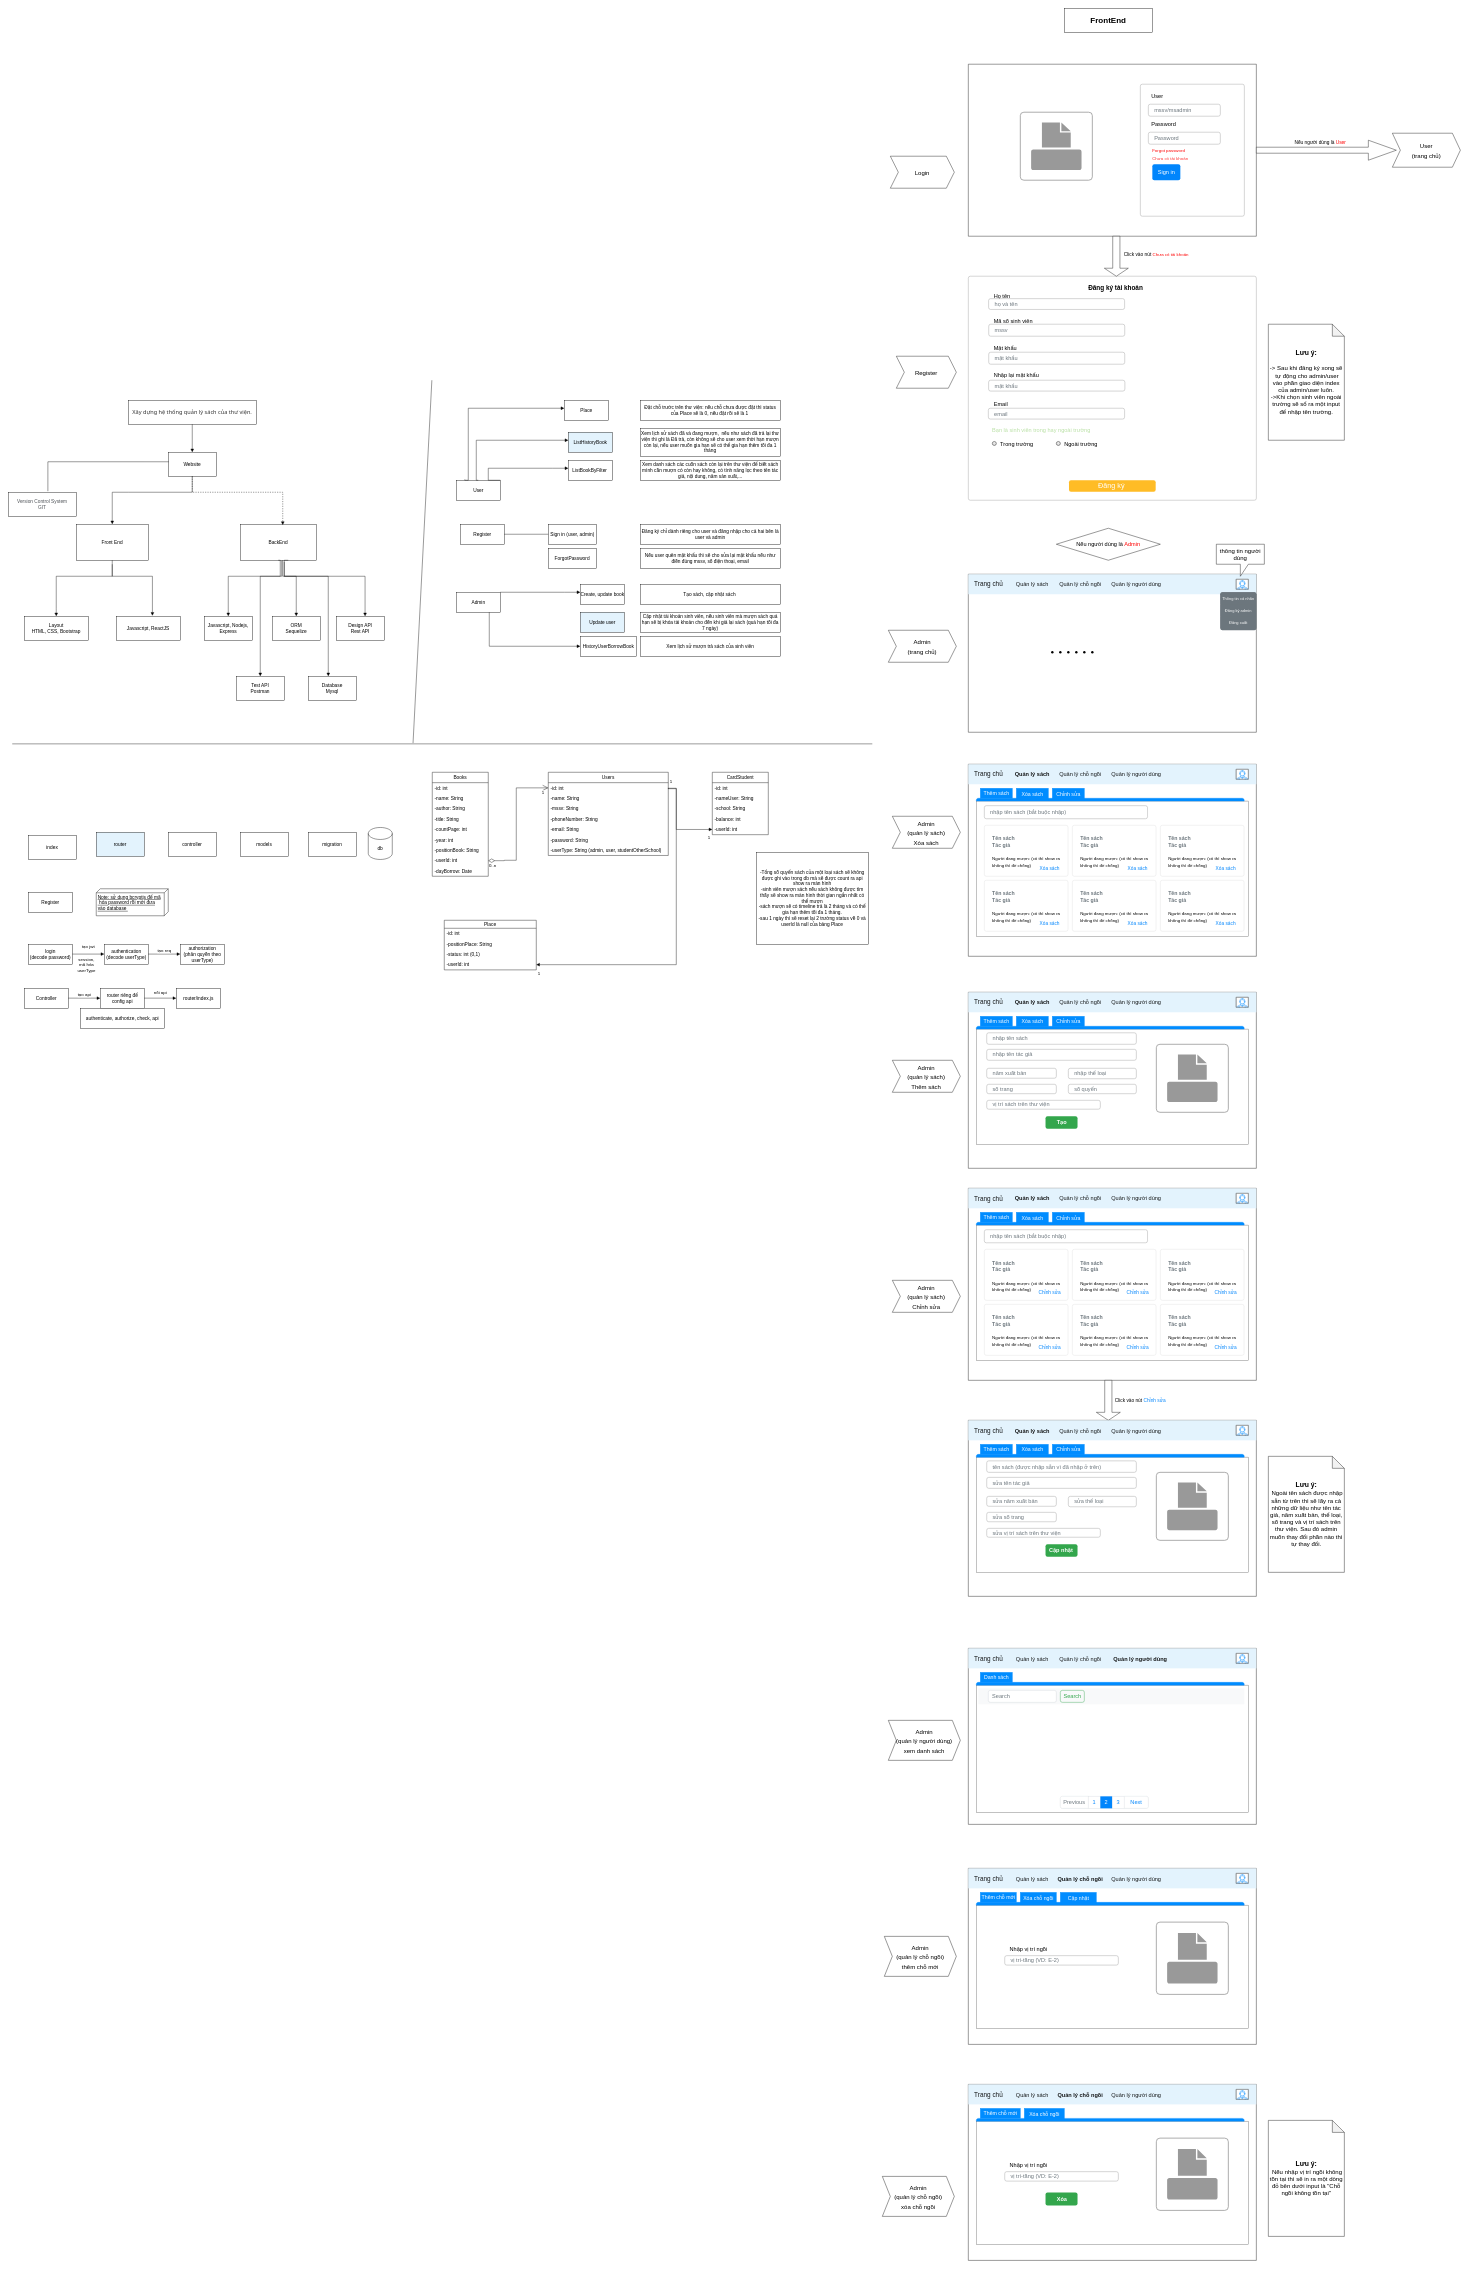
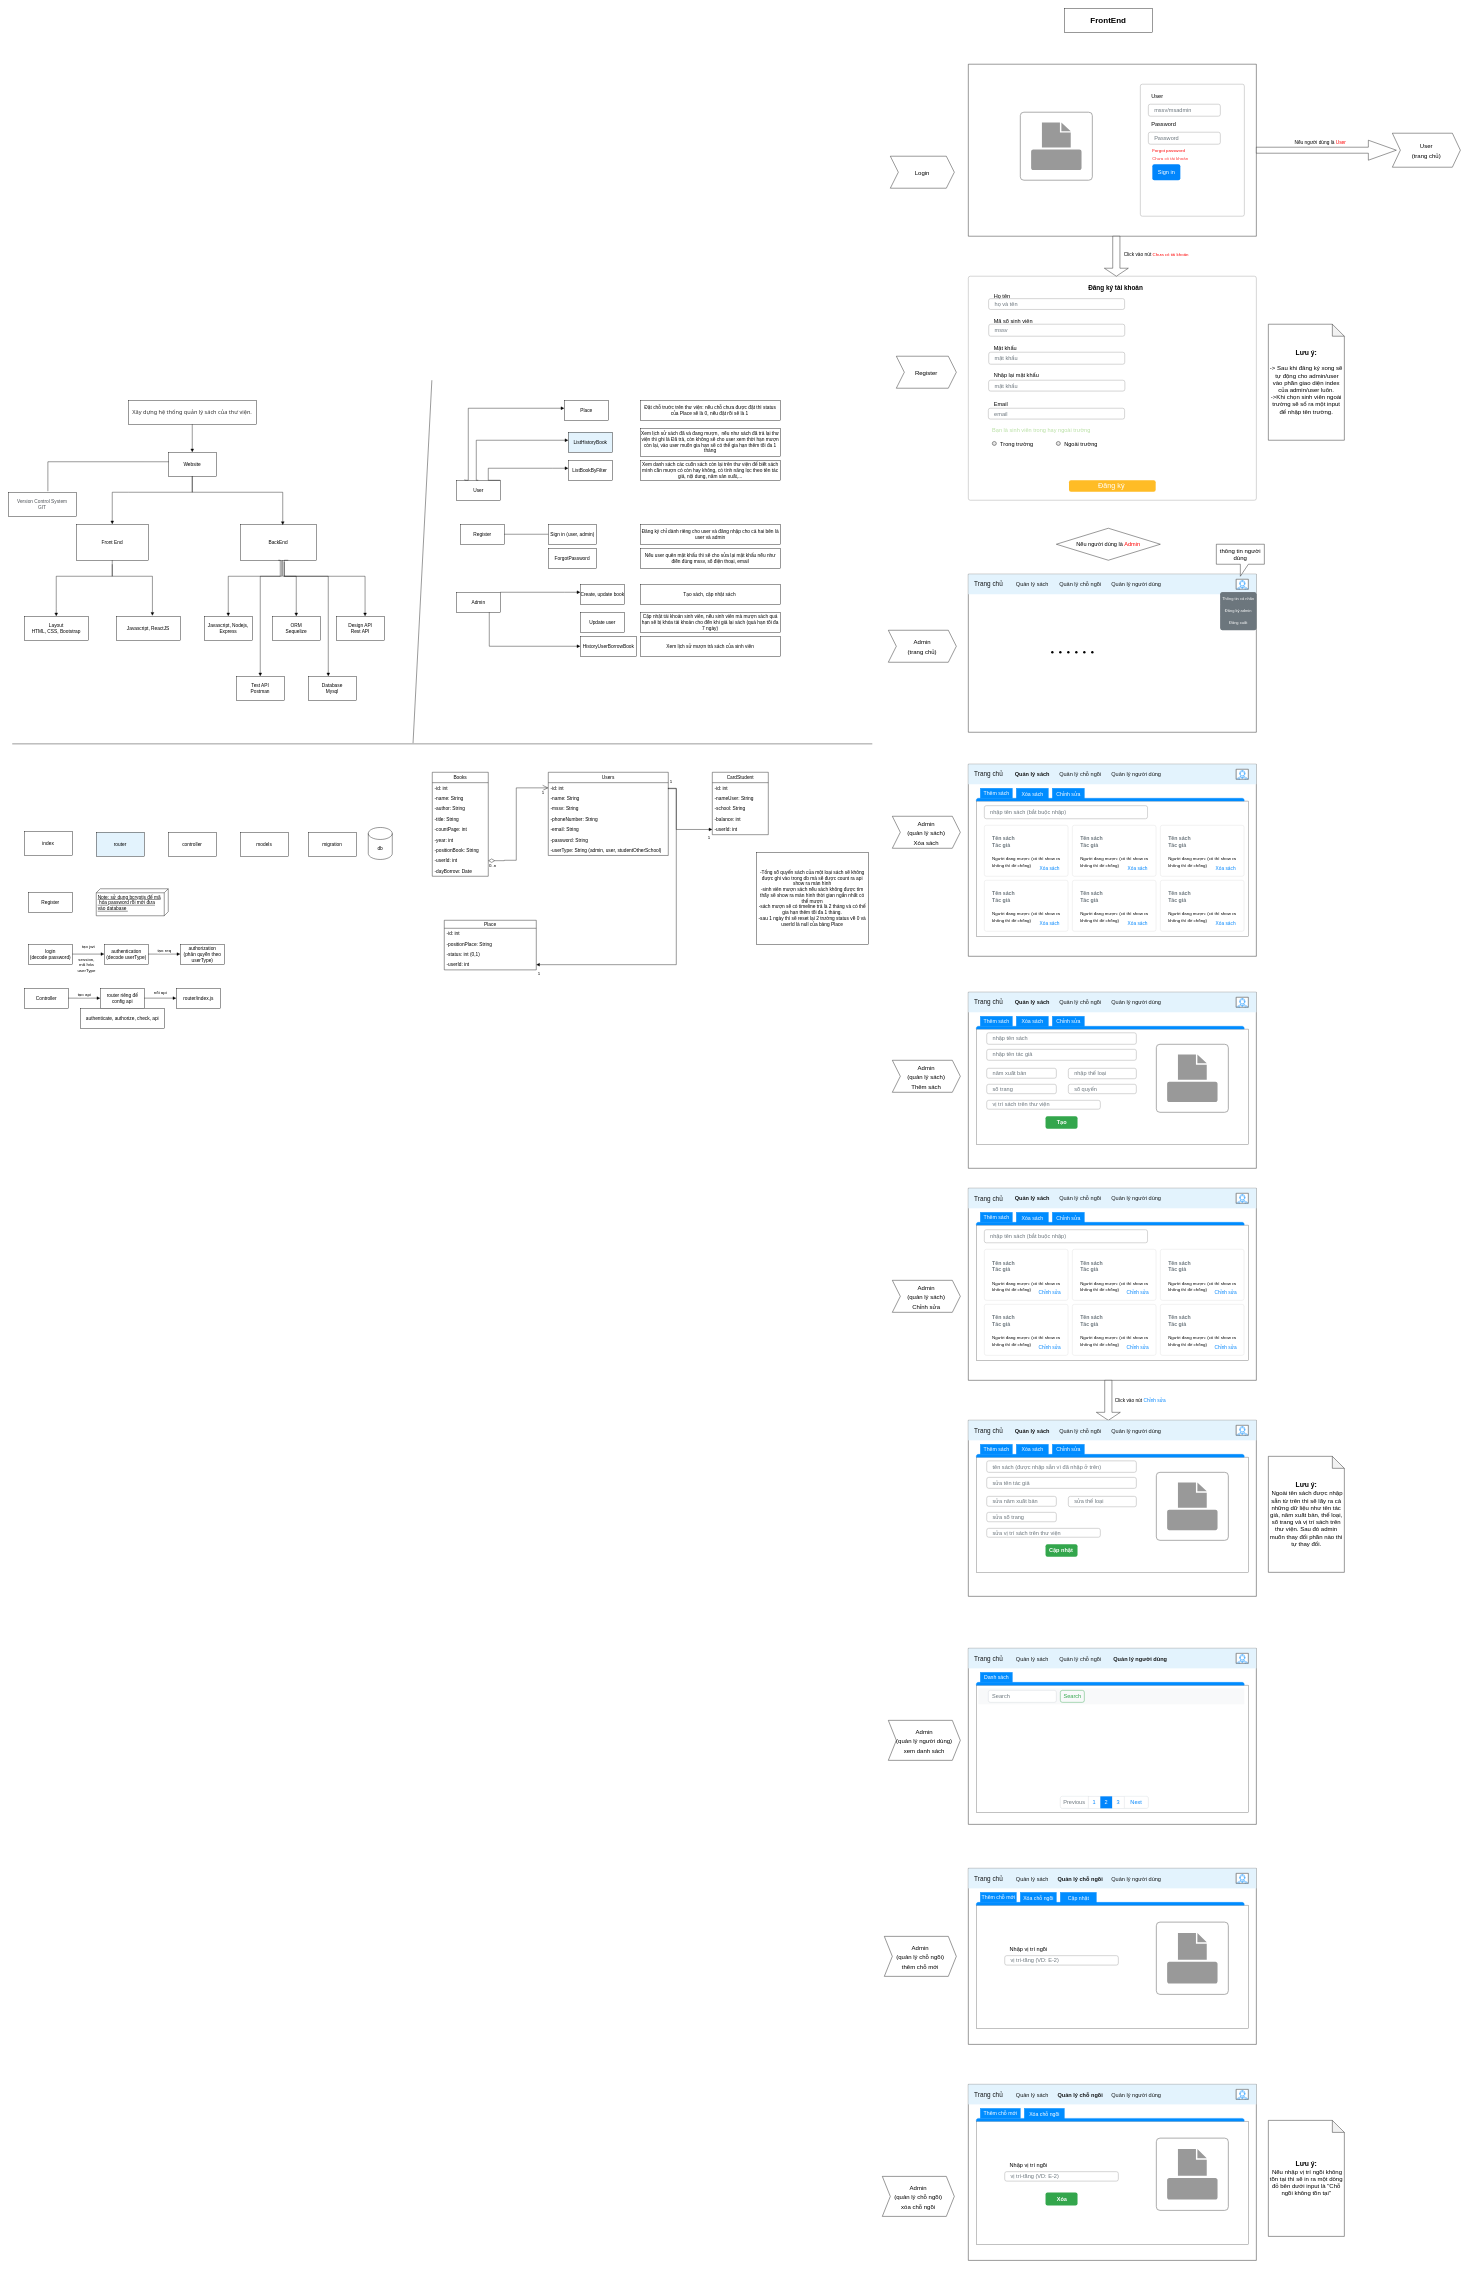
(710, 442) -> (710, 442)
(253, 492) -> (253, 492)
(602, 622) -> (602, 622)
(52, 847) -> (48, 843)
